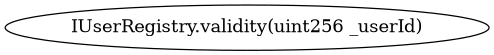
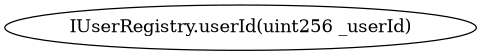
(247, 28) -> (241, 28)
